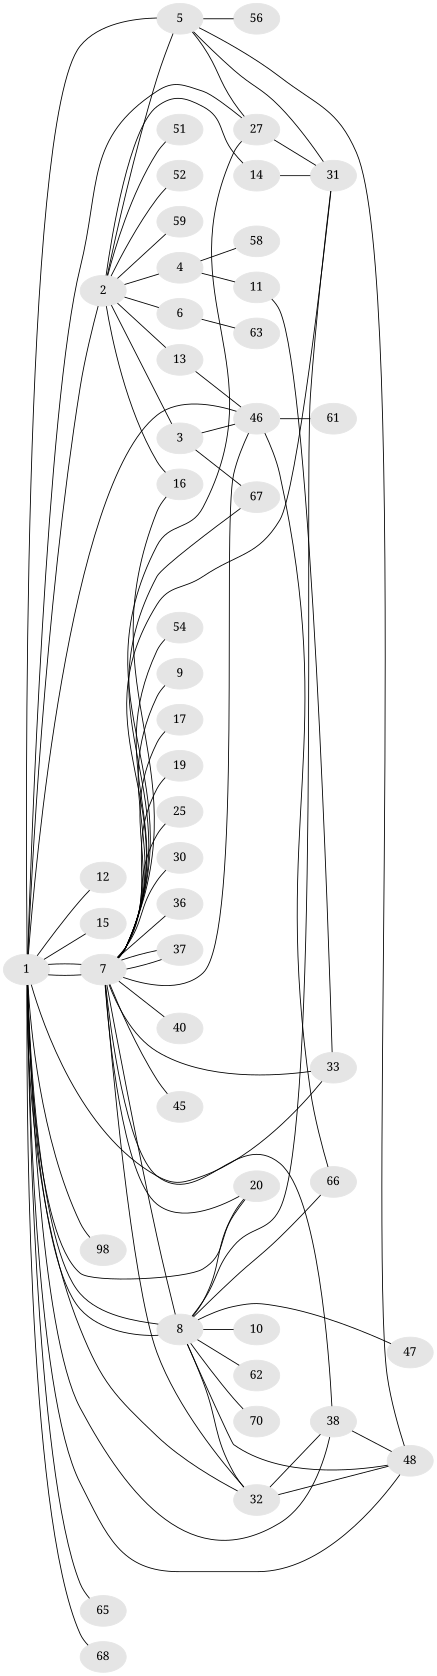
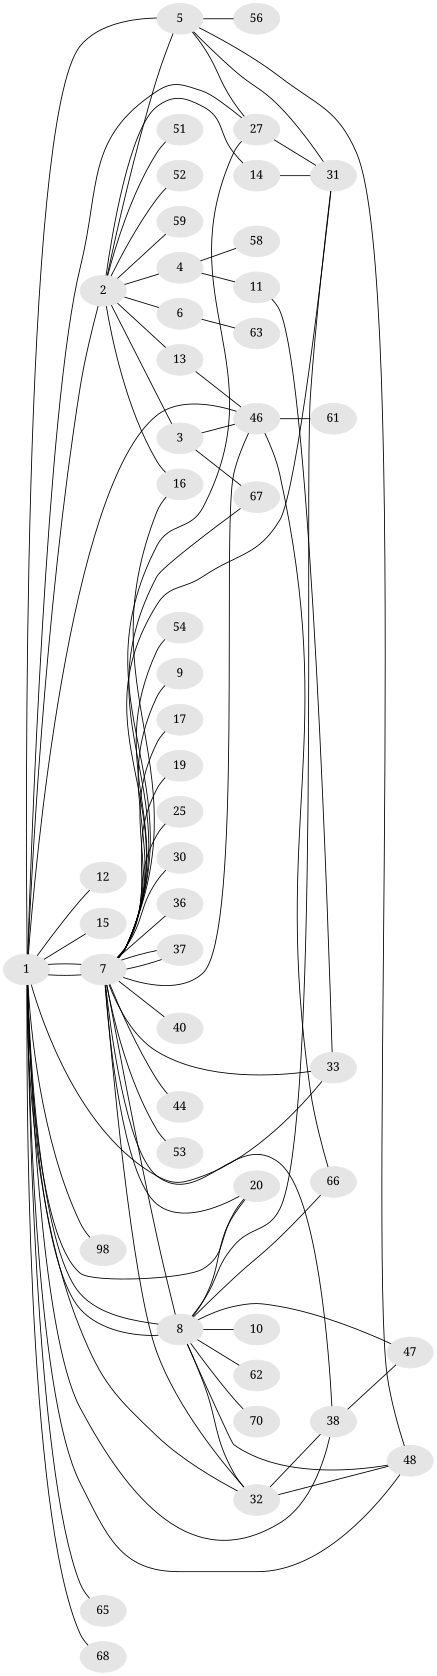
(180, 1107) -> (180, 1107)
none -> (180, 1153)
(372, 1441) -> (372, 1387)
